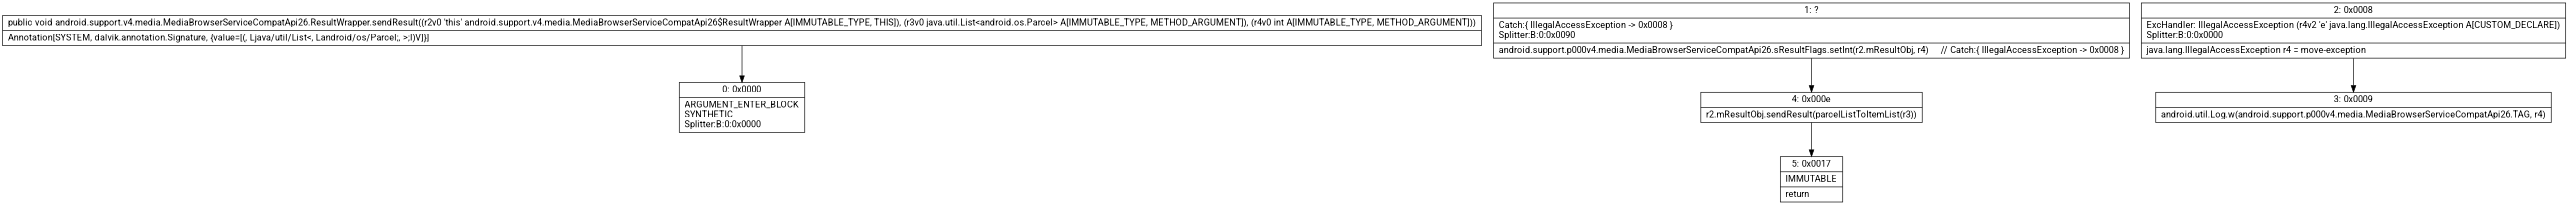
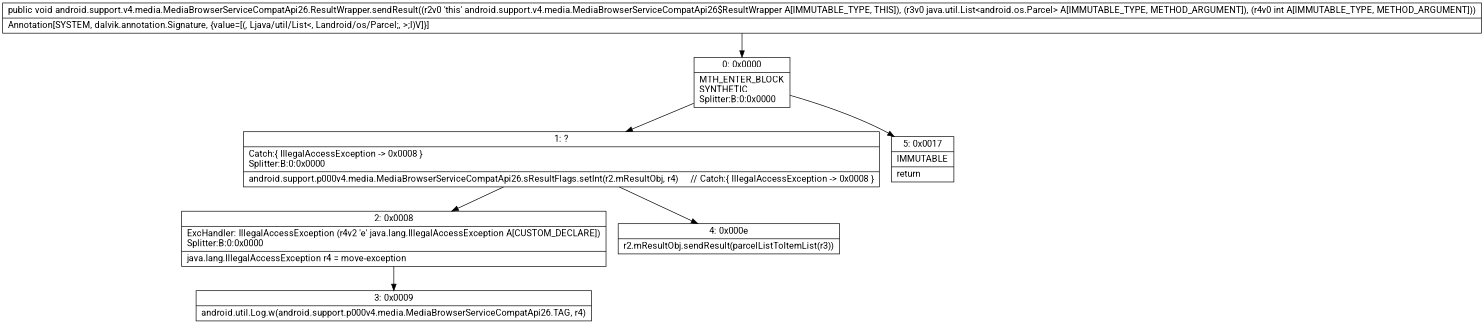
(1537, 35) -> (287, 164)
(742, 105) -> (742, 80)
none -> (663, 116)
(1812, 136) -> (840, 112)
none -> (481, 198)
